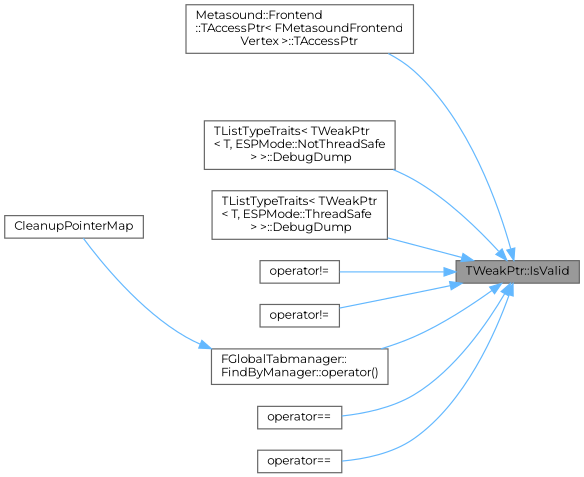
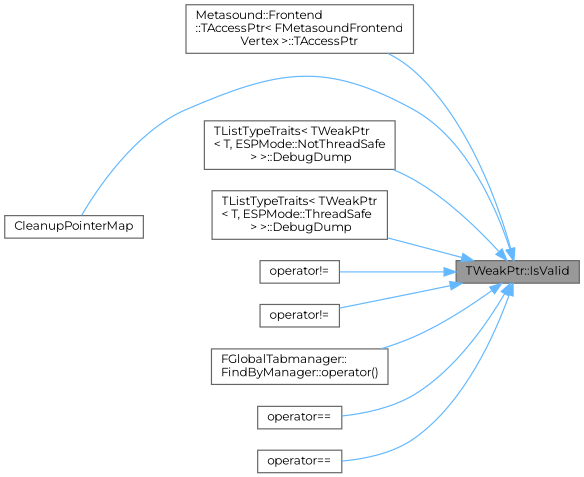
(136, 298) -> (311, 77)
